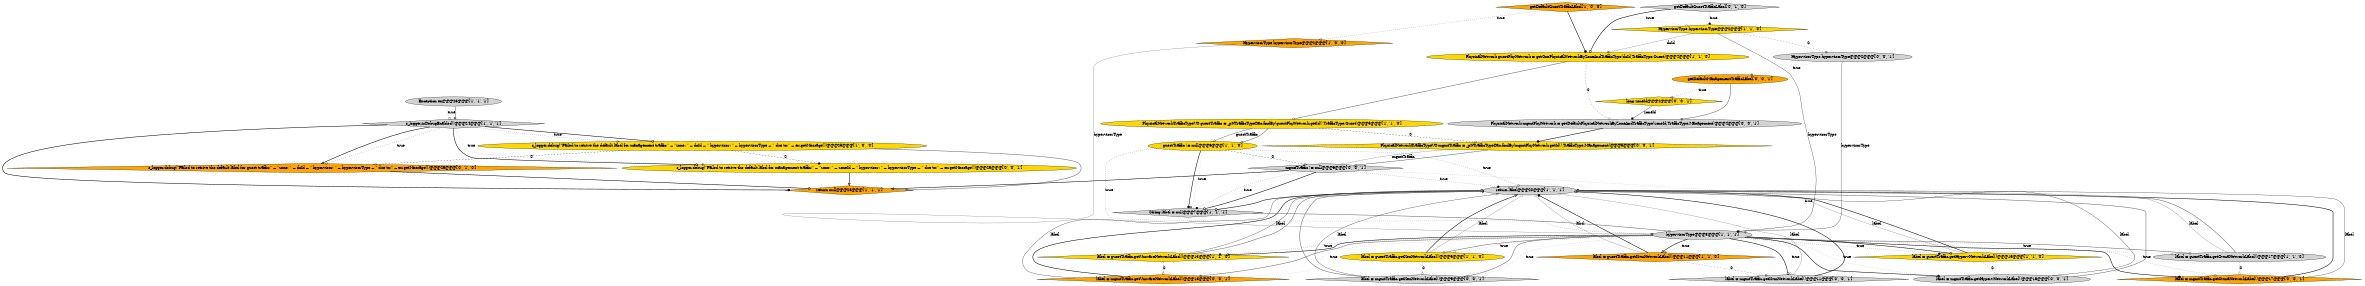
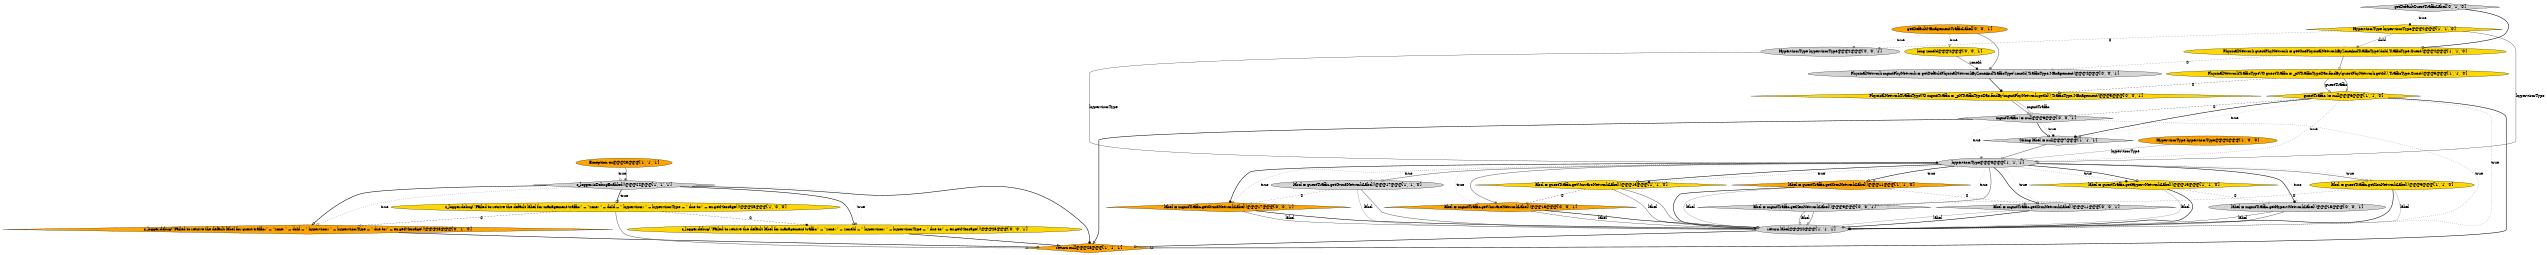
(1566, 7) -> none
(1294, 43) -> (2208, 141)
(1787, 68) -> (1891, 40)
(453, 101) -> (624, 163)
(1659, 101) -> (1950, 52)
(1203, 146) -> (2343, 96)
(1349, 194) -> (1446, 239)
none -> (1946, 245)
